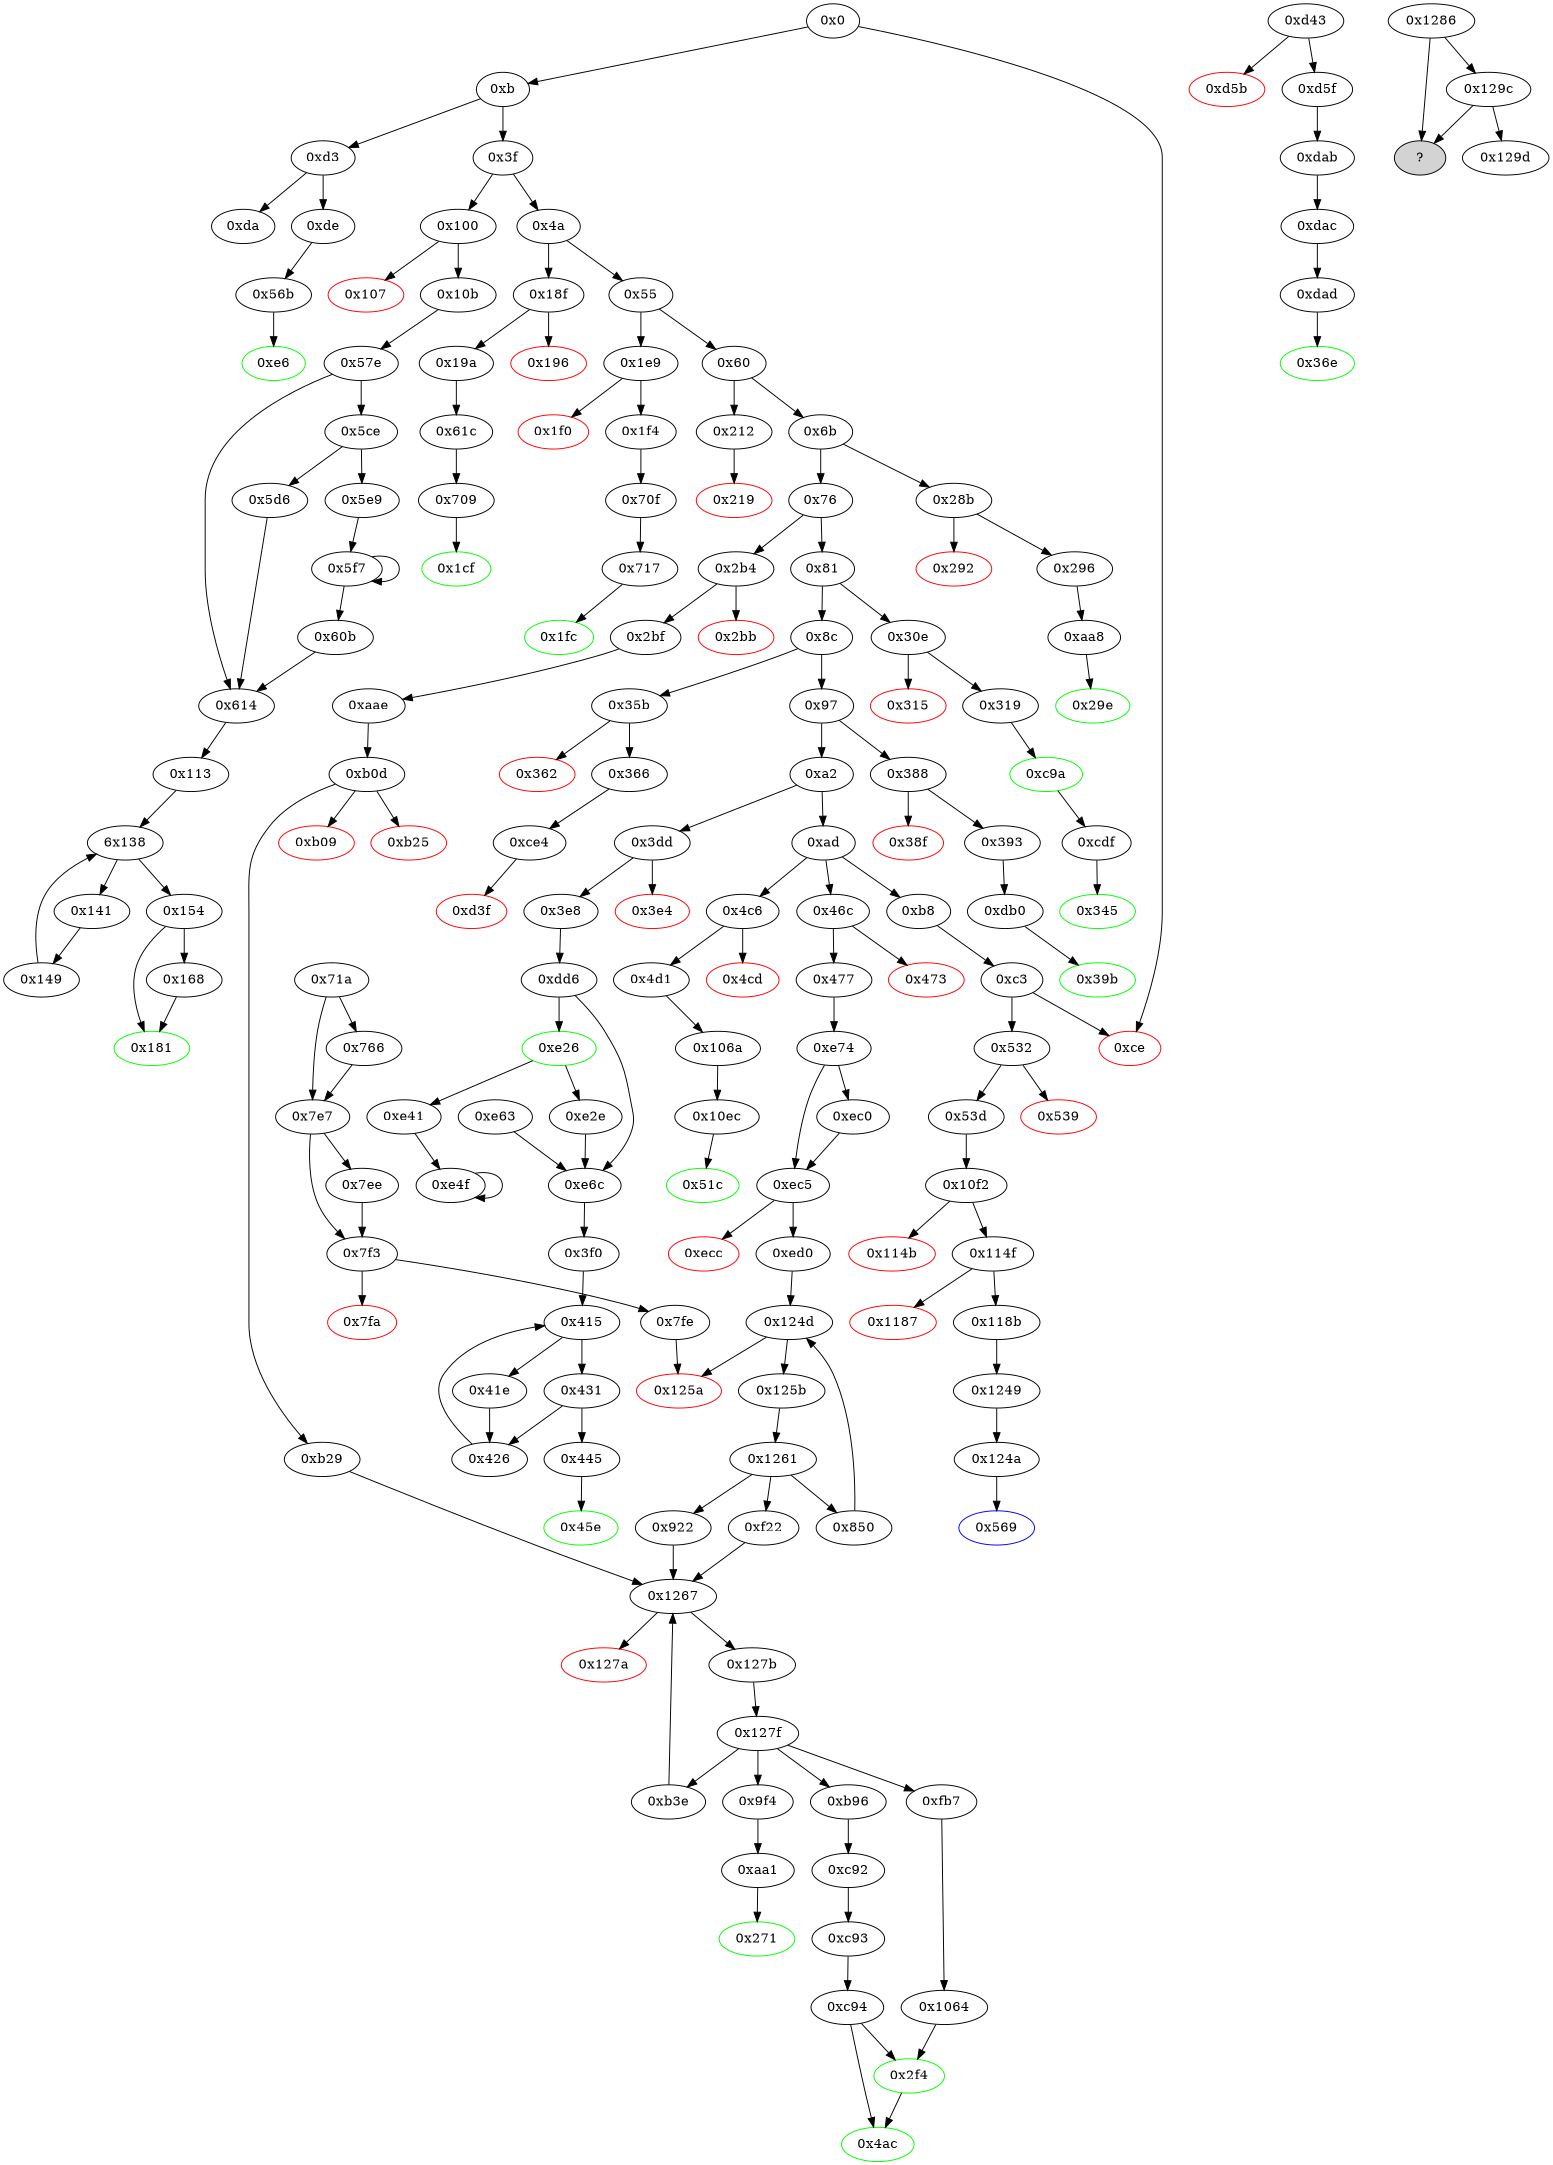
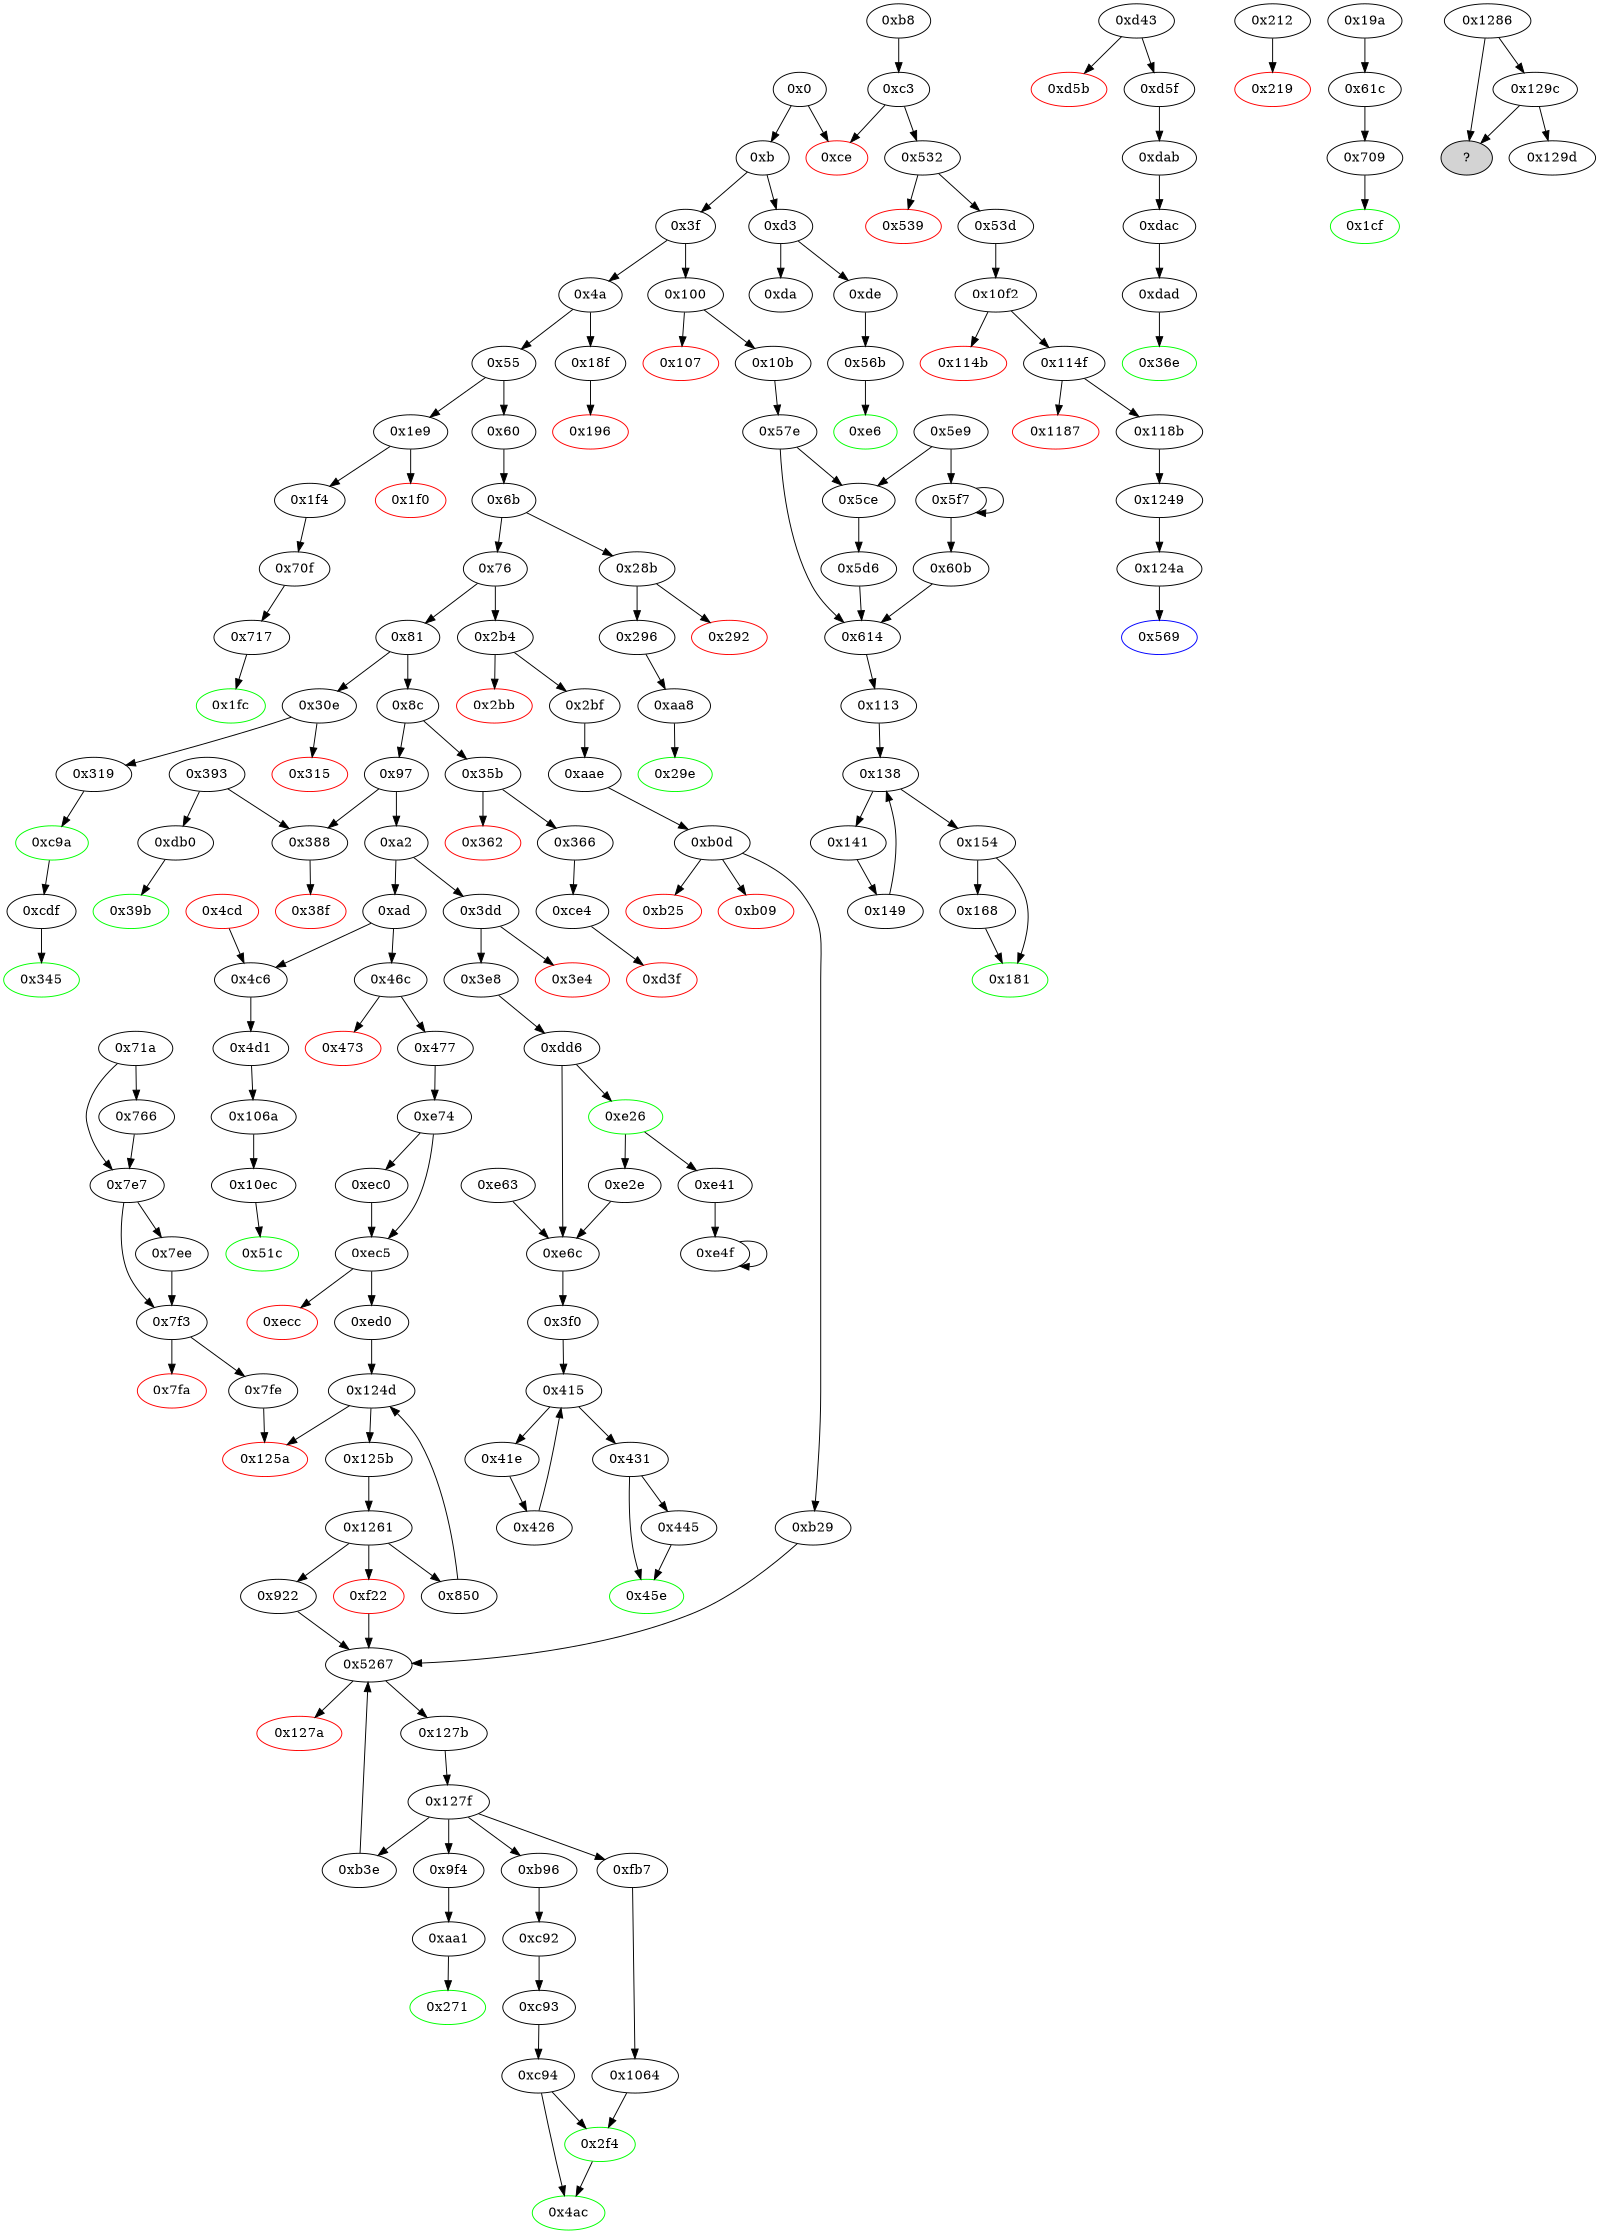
(506, 326) -> none
(734, 393) -> none
(362, 462) -> (909, 463)
(951, 806) -> (254, 806)
(125, 843) -> (881, 774)
(867, 874) -> none
(743, 941) -> (235, 941)
(539, 1423) -> (630, 1524)
(764, 1528) -> (369, 1596)
(673, 1596) -> (369, 1665)
